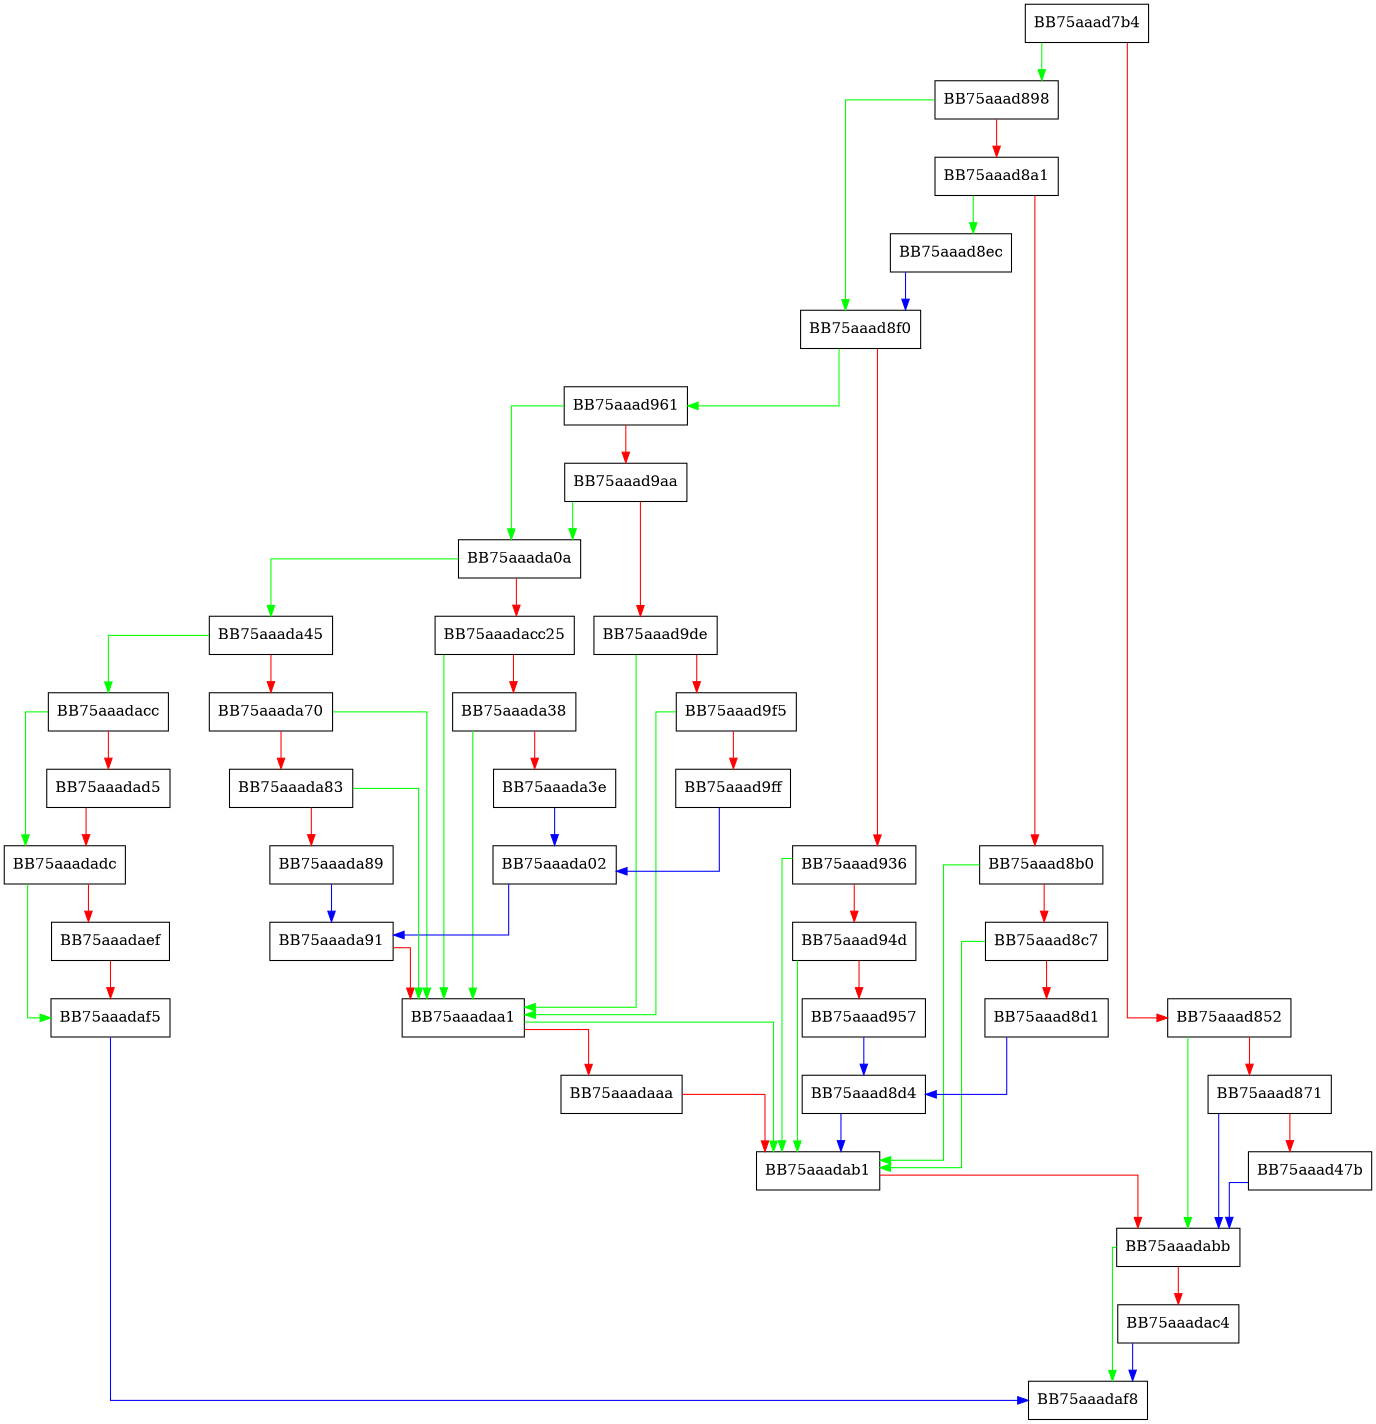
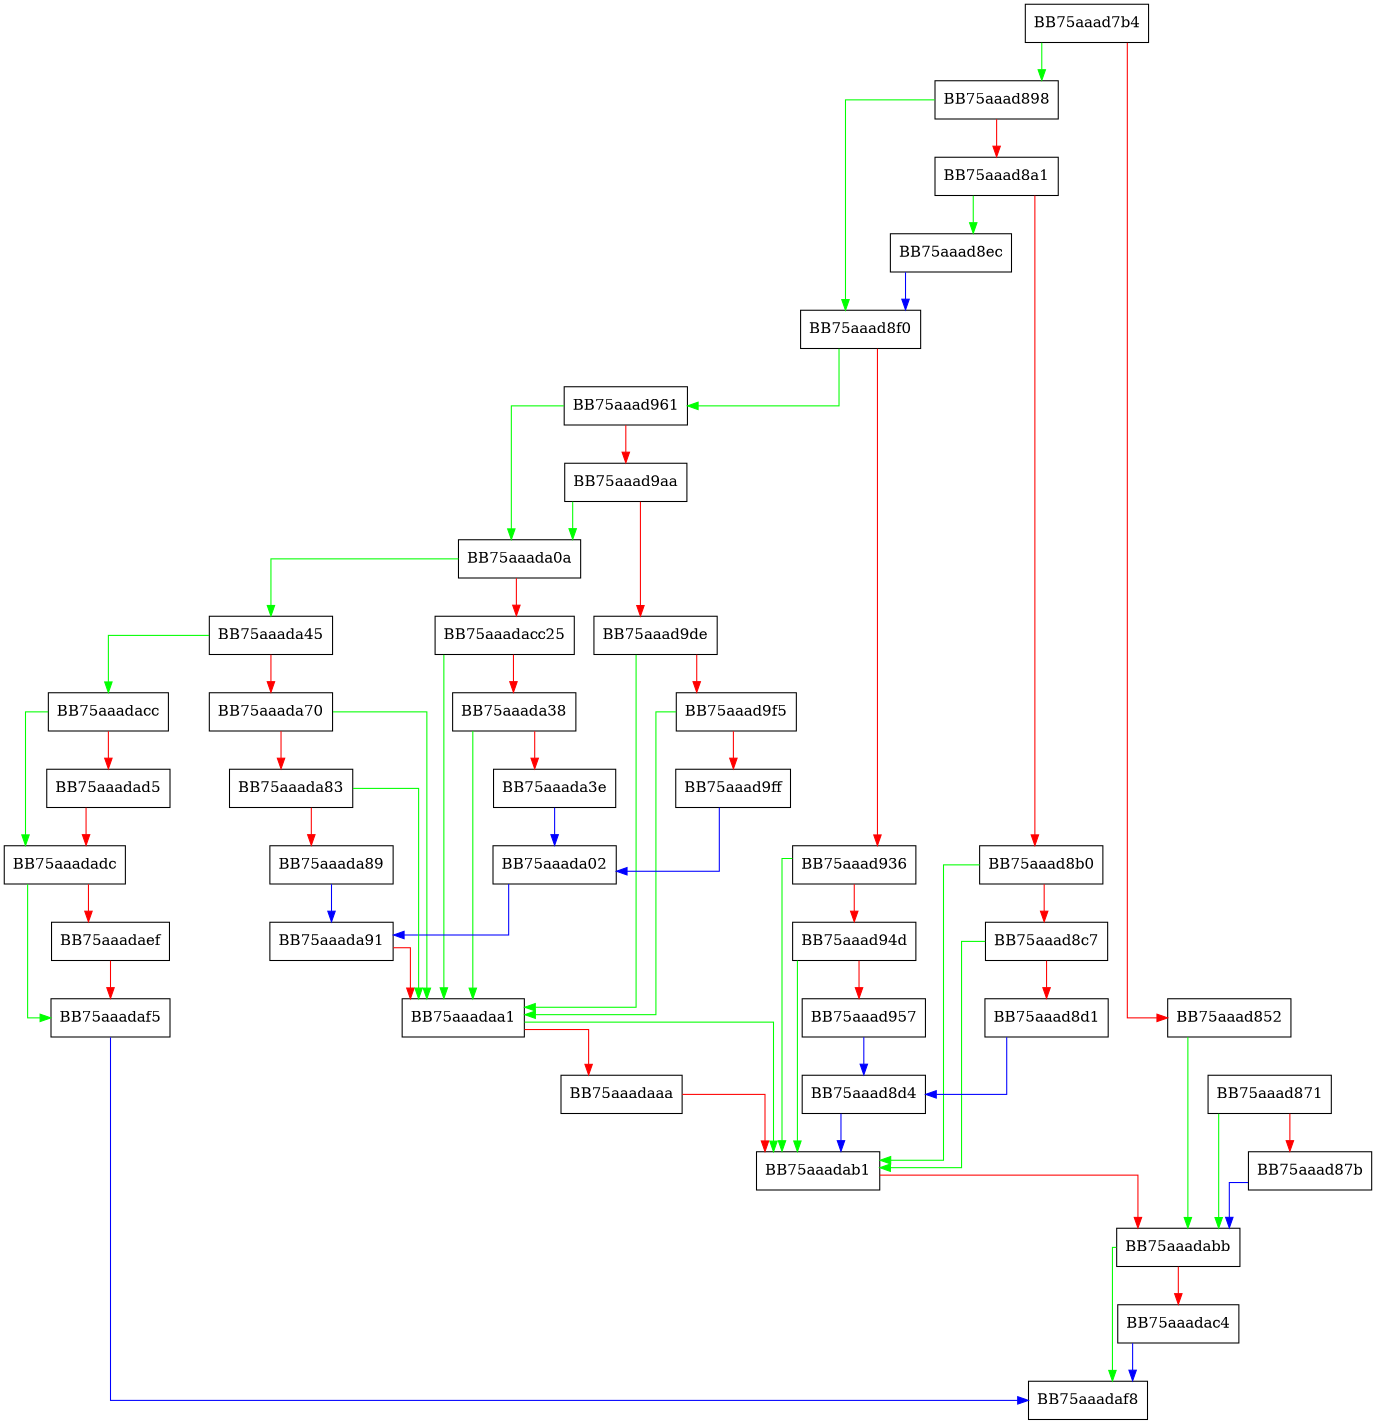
(1250, 1051) -> none
(1219, 1166) -> (1219, 1166)
(1310, 1171) -> (1310, 1171)
